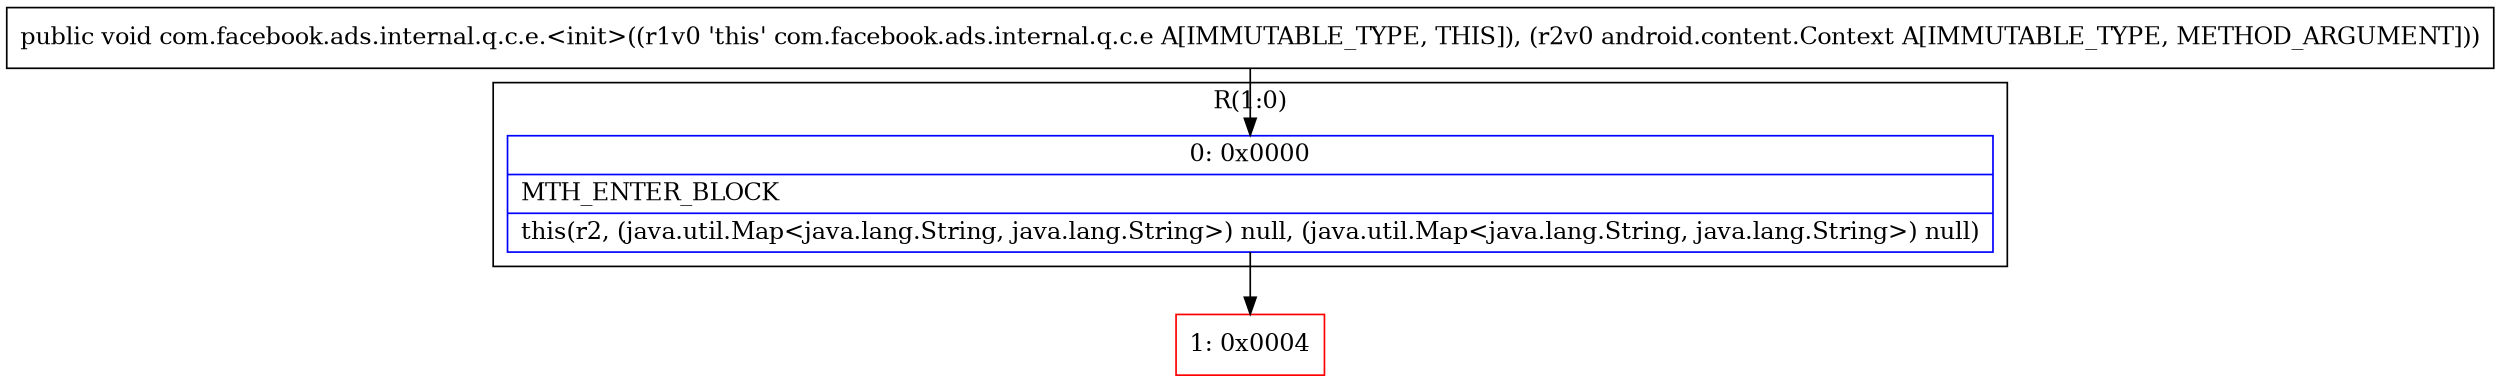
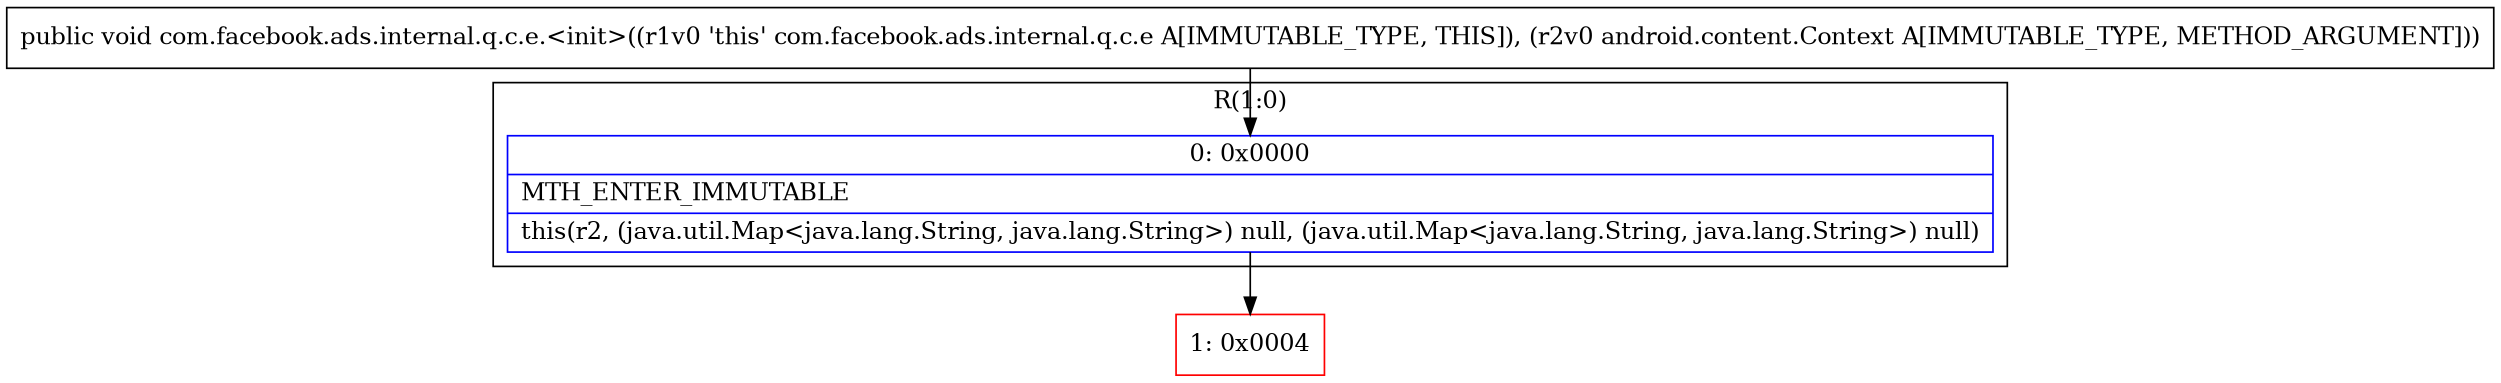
(651, 193) -> (686, 193)
